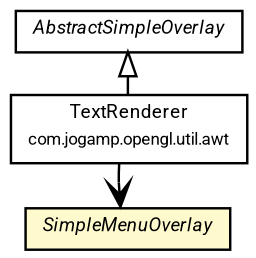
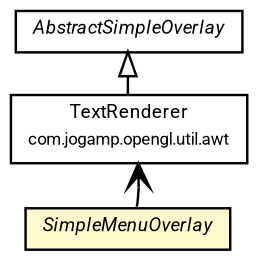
(119, 173) -> (138, 197)
